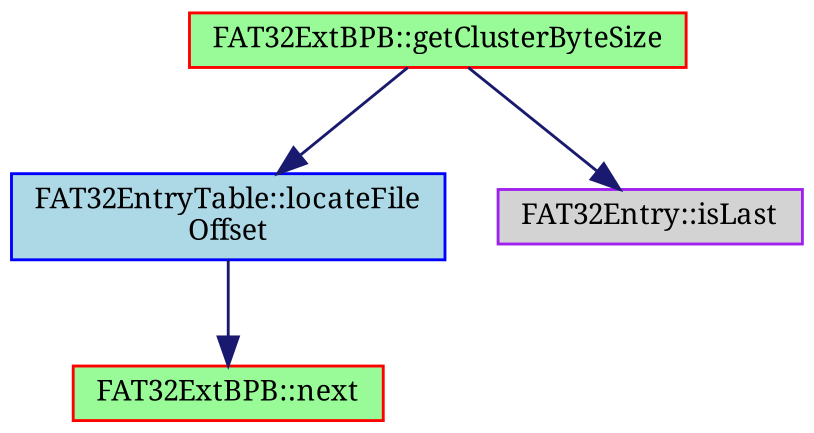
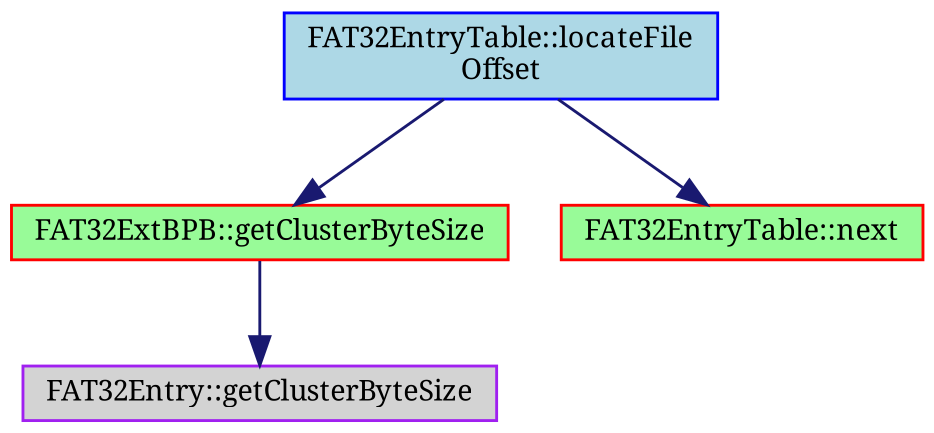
(354, 111) -> (381, 143)
(650, 217) -> (260, 393)
(228, 393) -> (742, 233)
